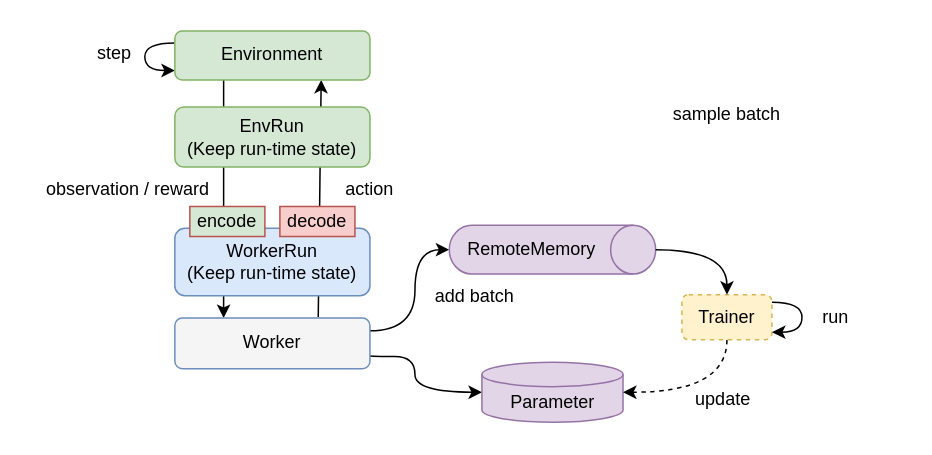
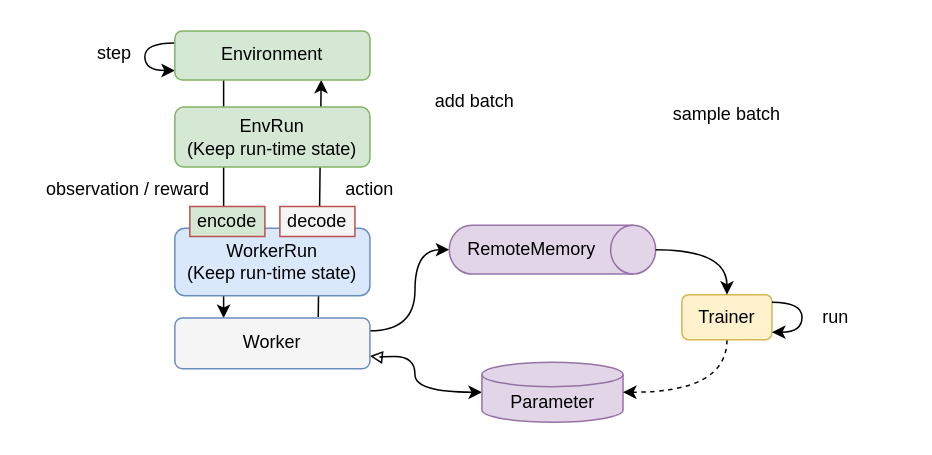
(317, 221) -> (317, 221)
(475, 296) -> (475, 101)
(727, 317) -> (727, 317)
(377, 356) -> (380, 357)
(723, 399) -> none
